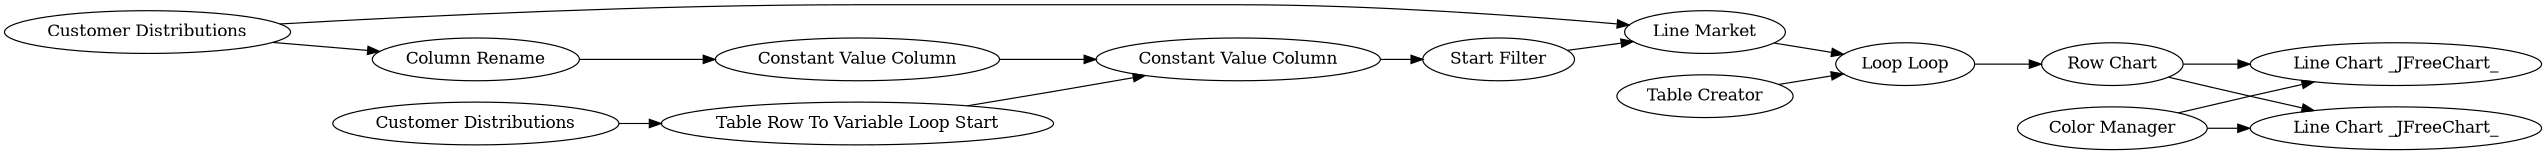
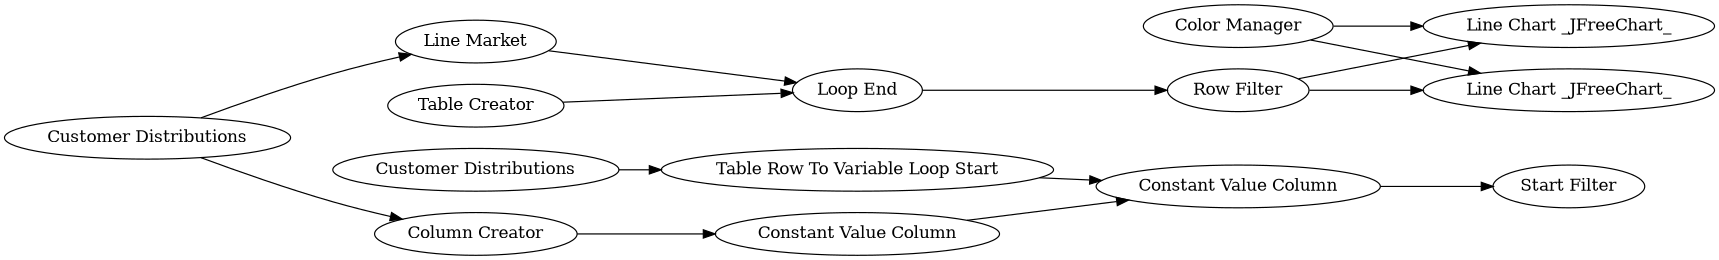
(1594, 47) -> none
(476, 59) -> (476, 234)
(1905, 64) -> (857, 90)
(2112, 64) -> (1238, 90)
